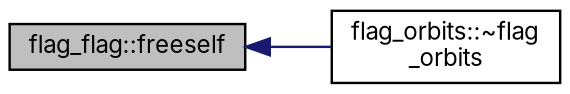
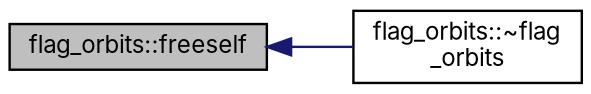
(127, 47) -> (138, 47)
